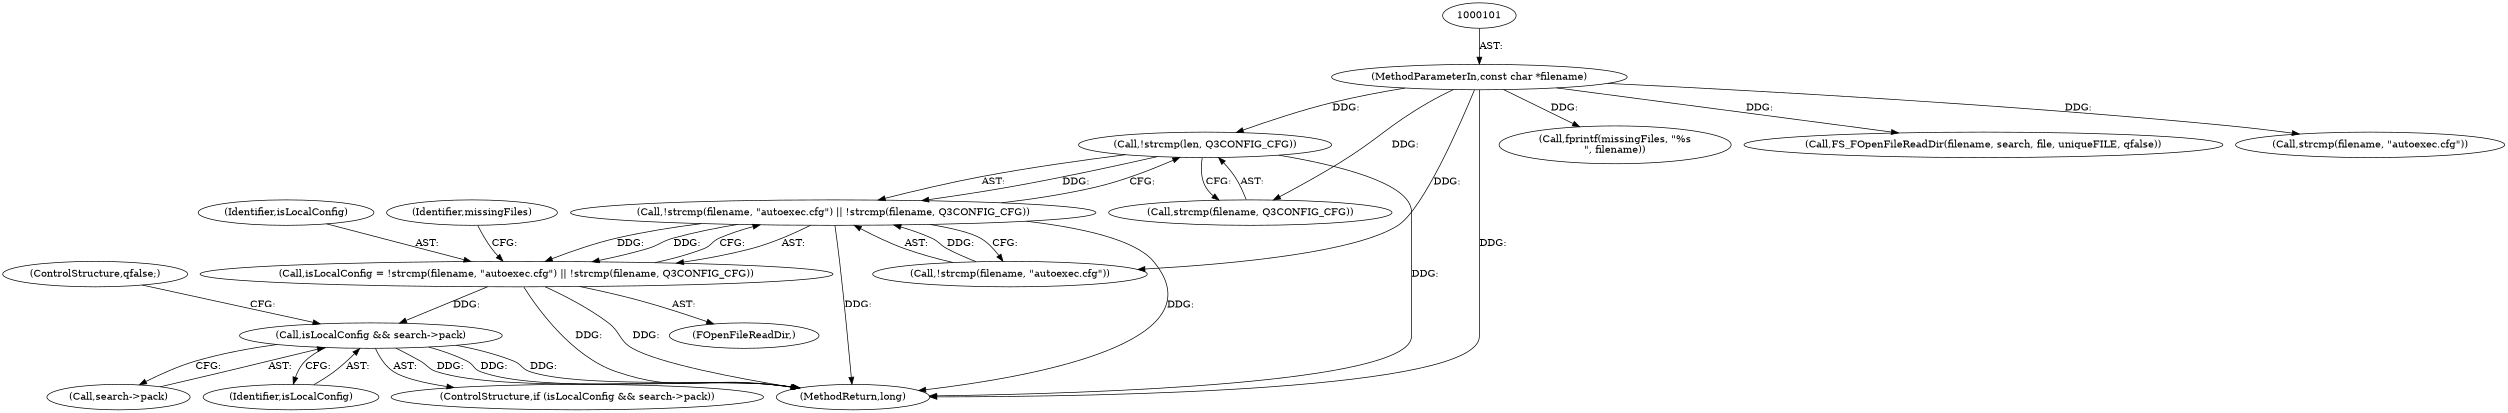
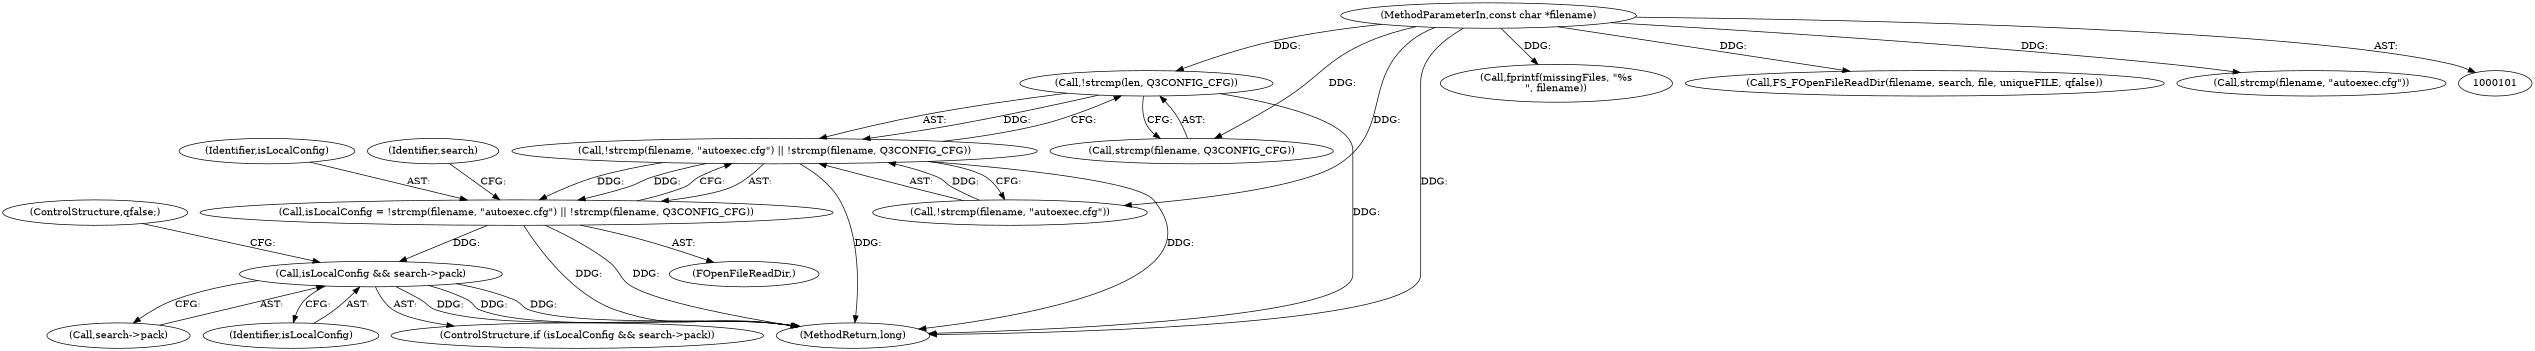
(1479, 43) -> (2053, 28)
(472, 213) -> (433, 151)
